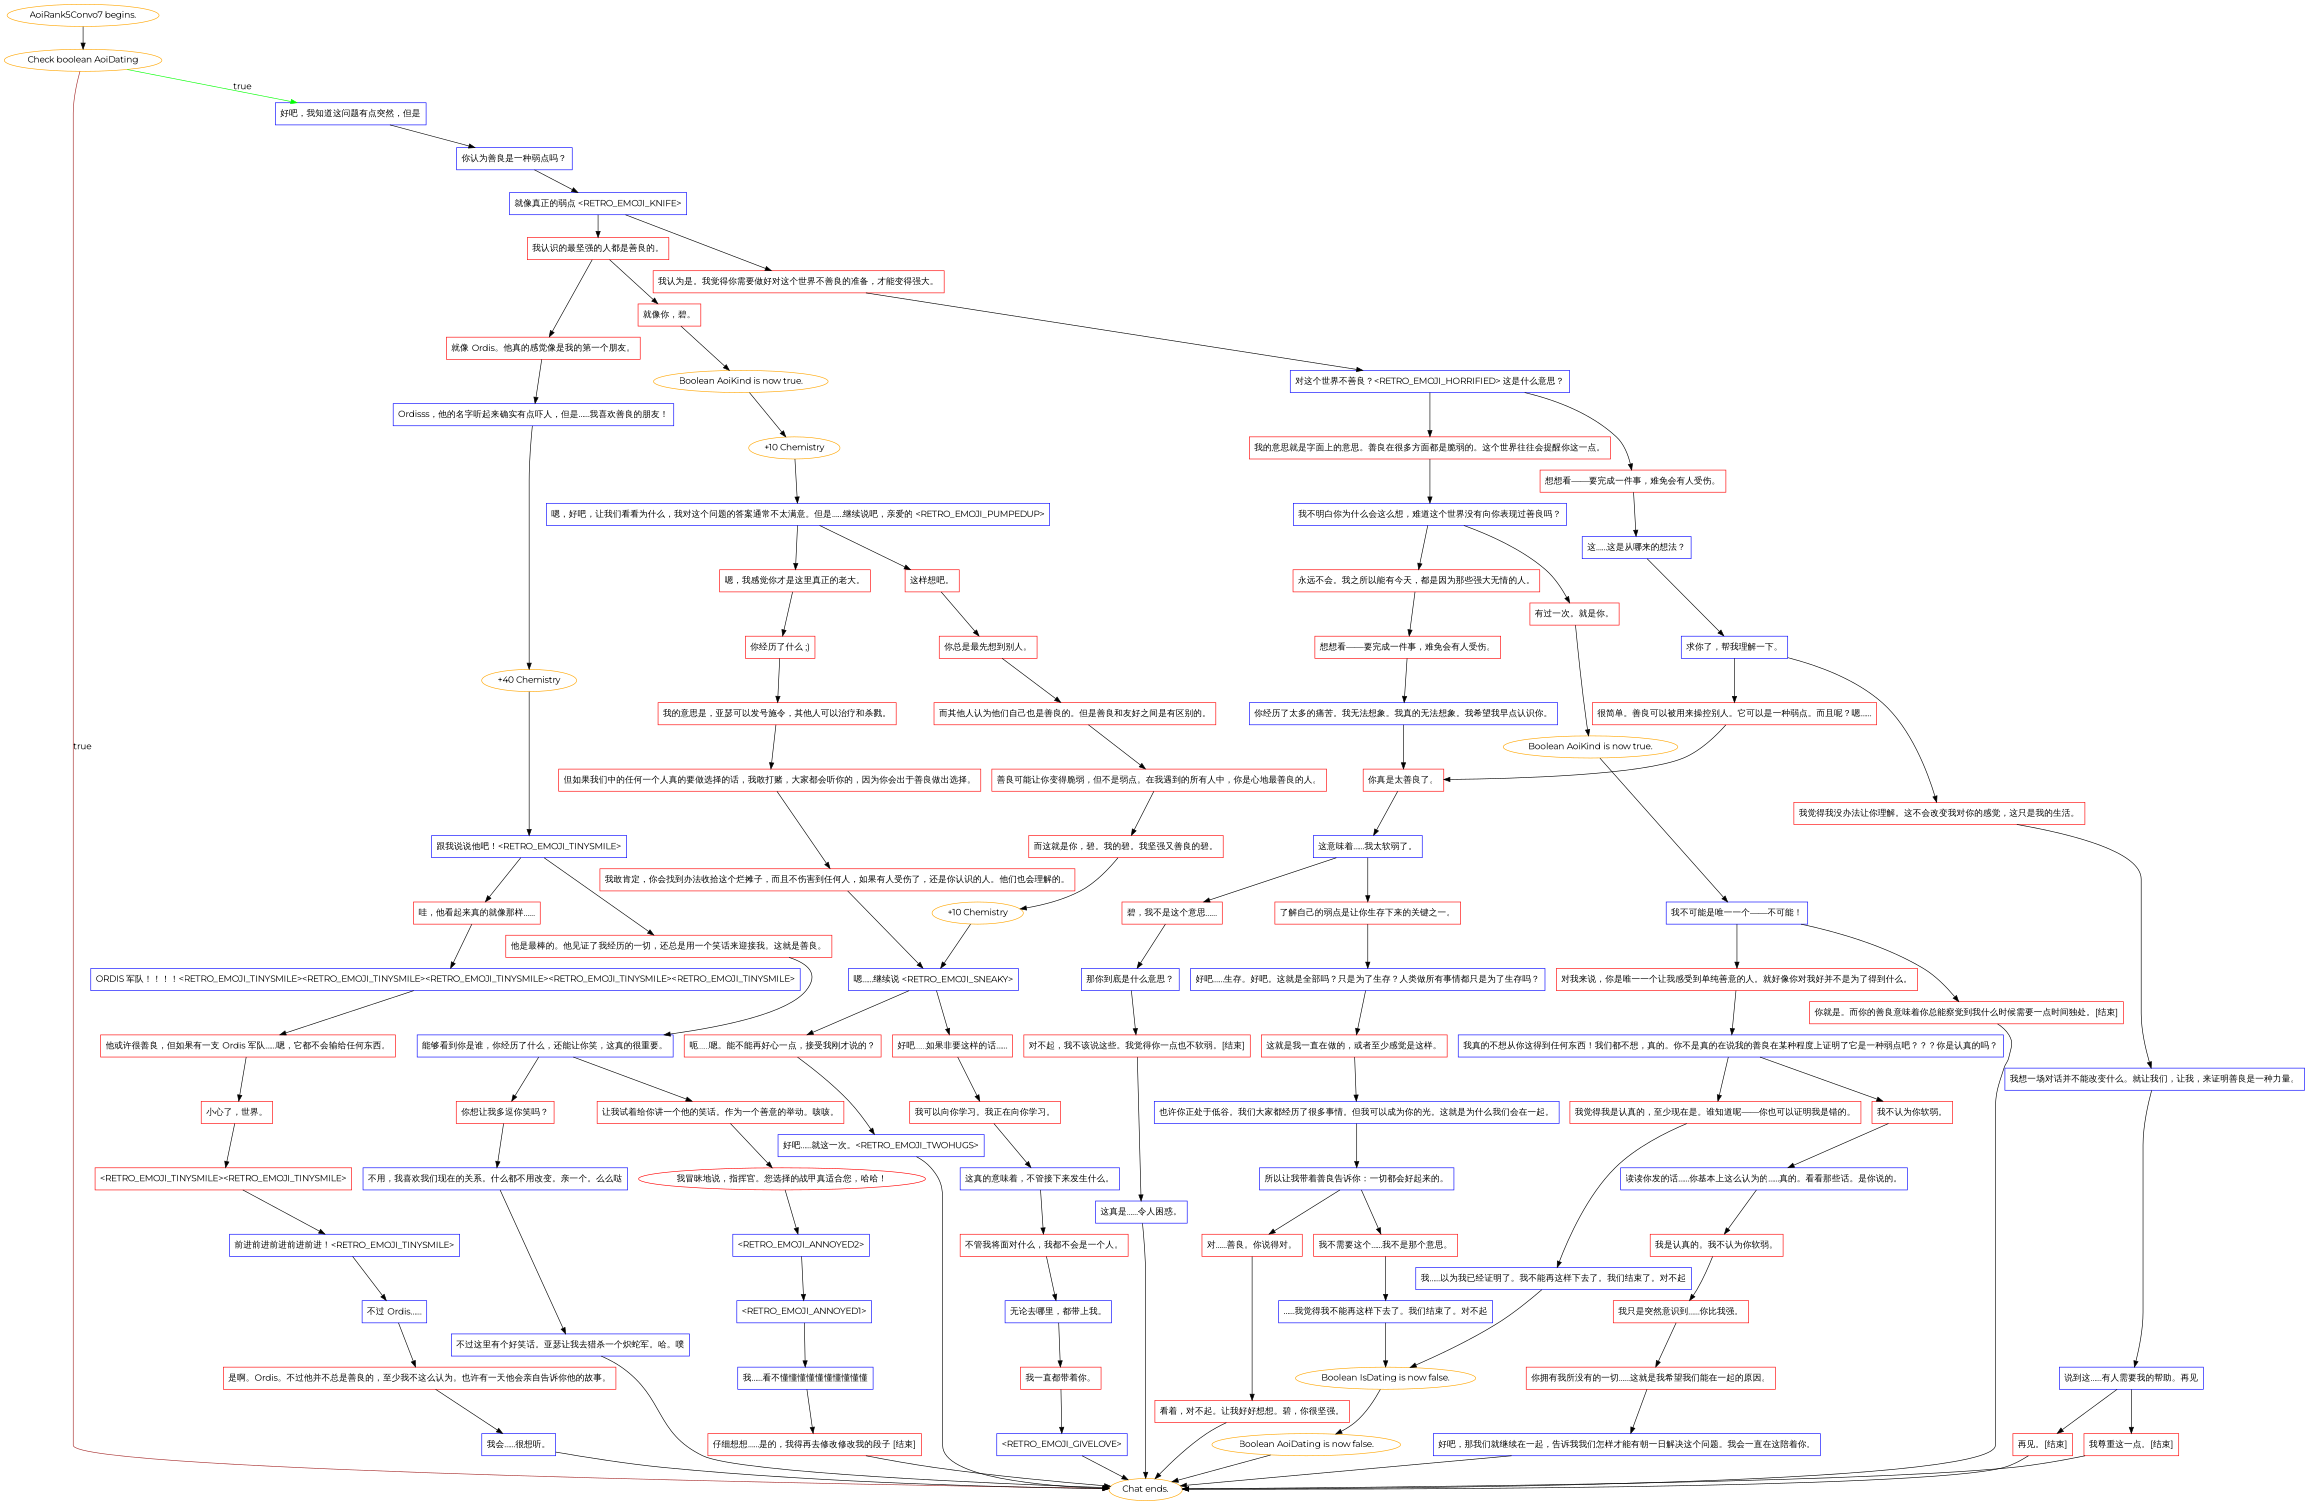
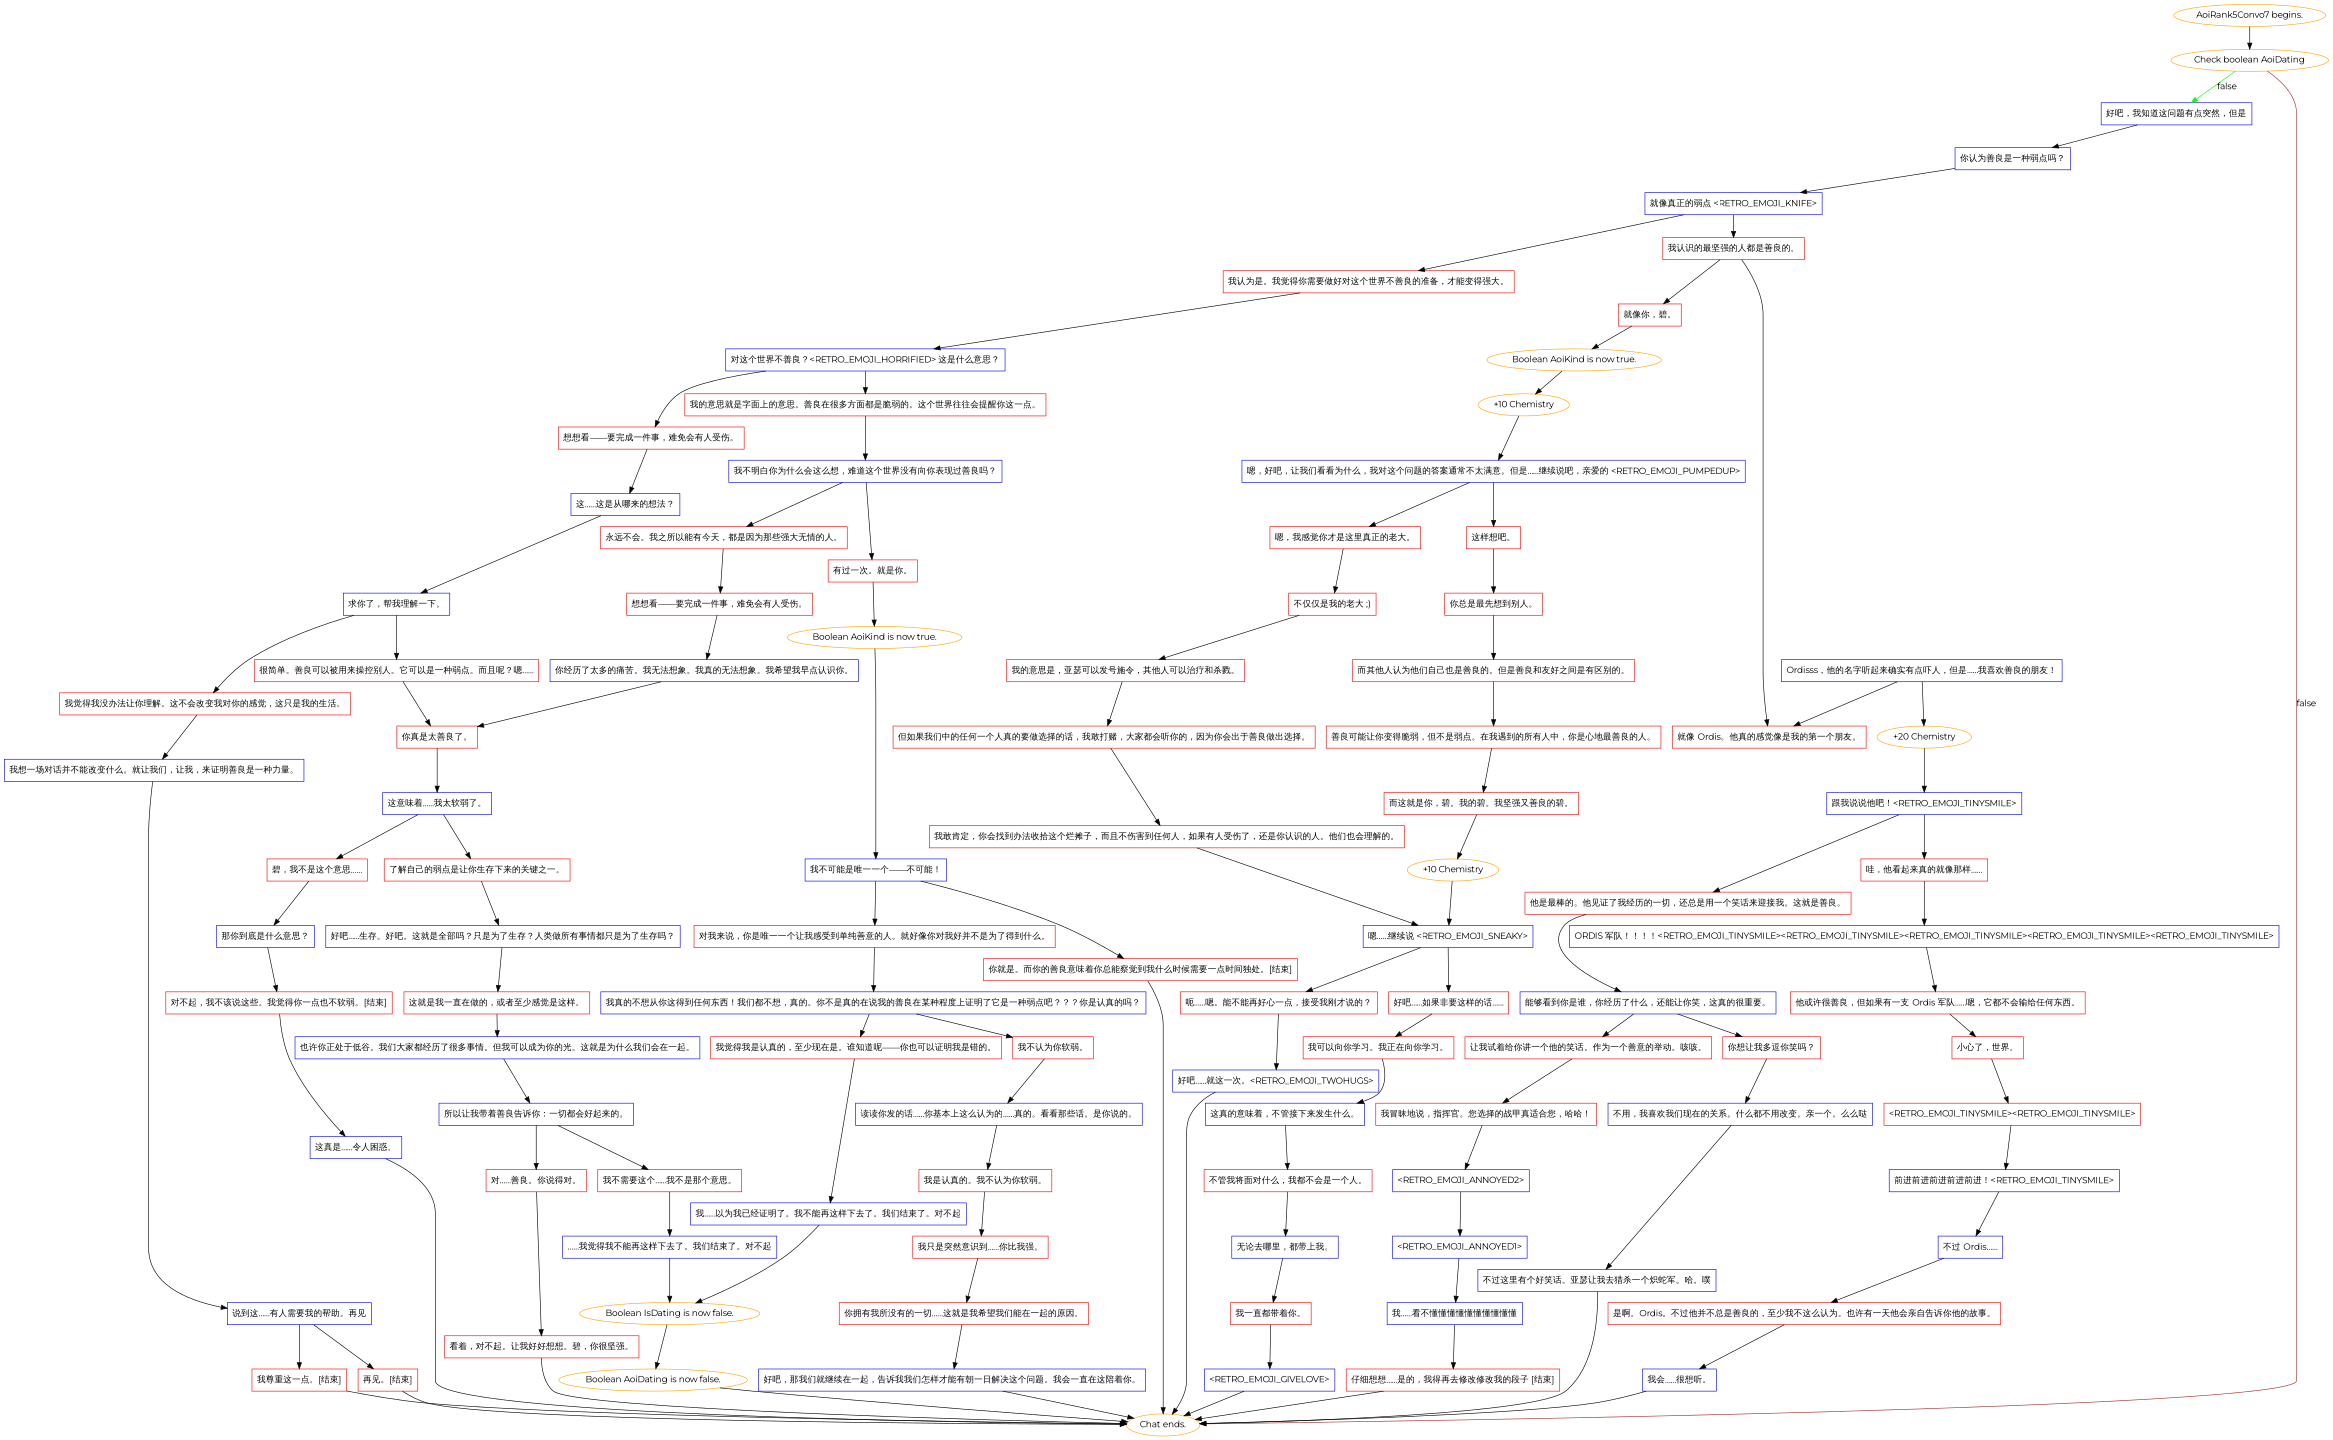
(242, 87) -> (2227, 87)
(539, 378) -> (1849, 703)
(780, 647) -> (1332, 604)
(529, 680) -> (1924, 737)
(82, 747) -> (2306, 704)
(782, 1179) -> (1486, 1114)
